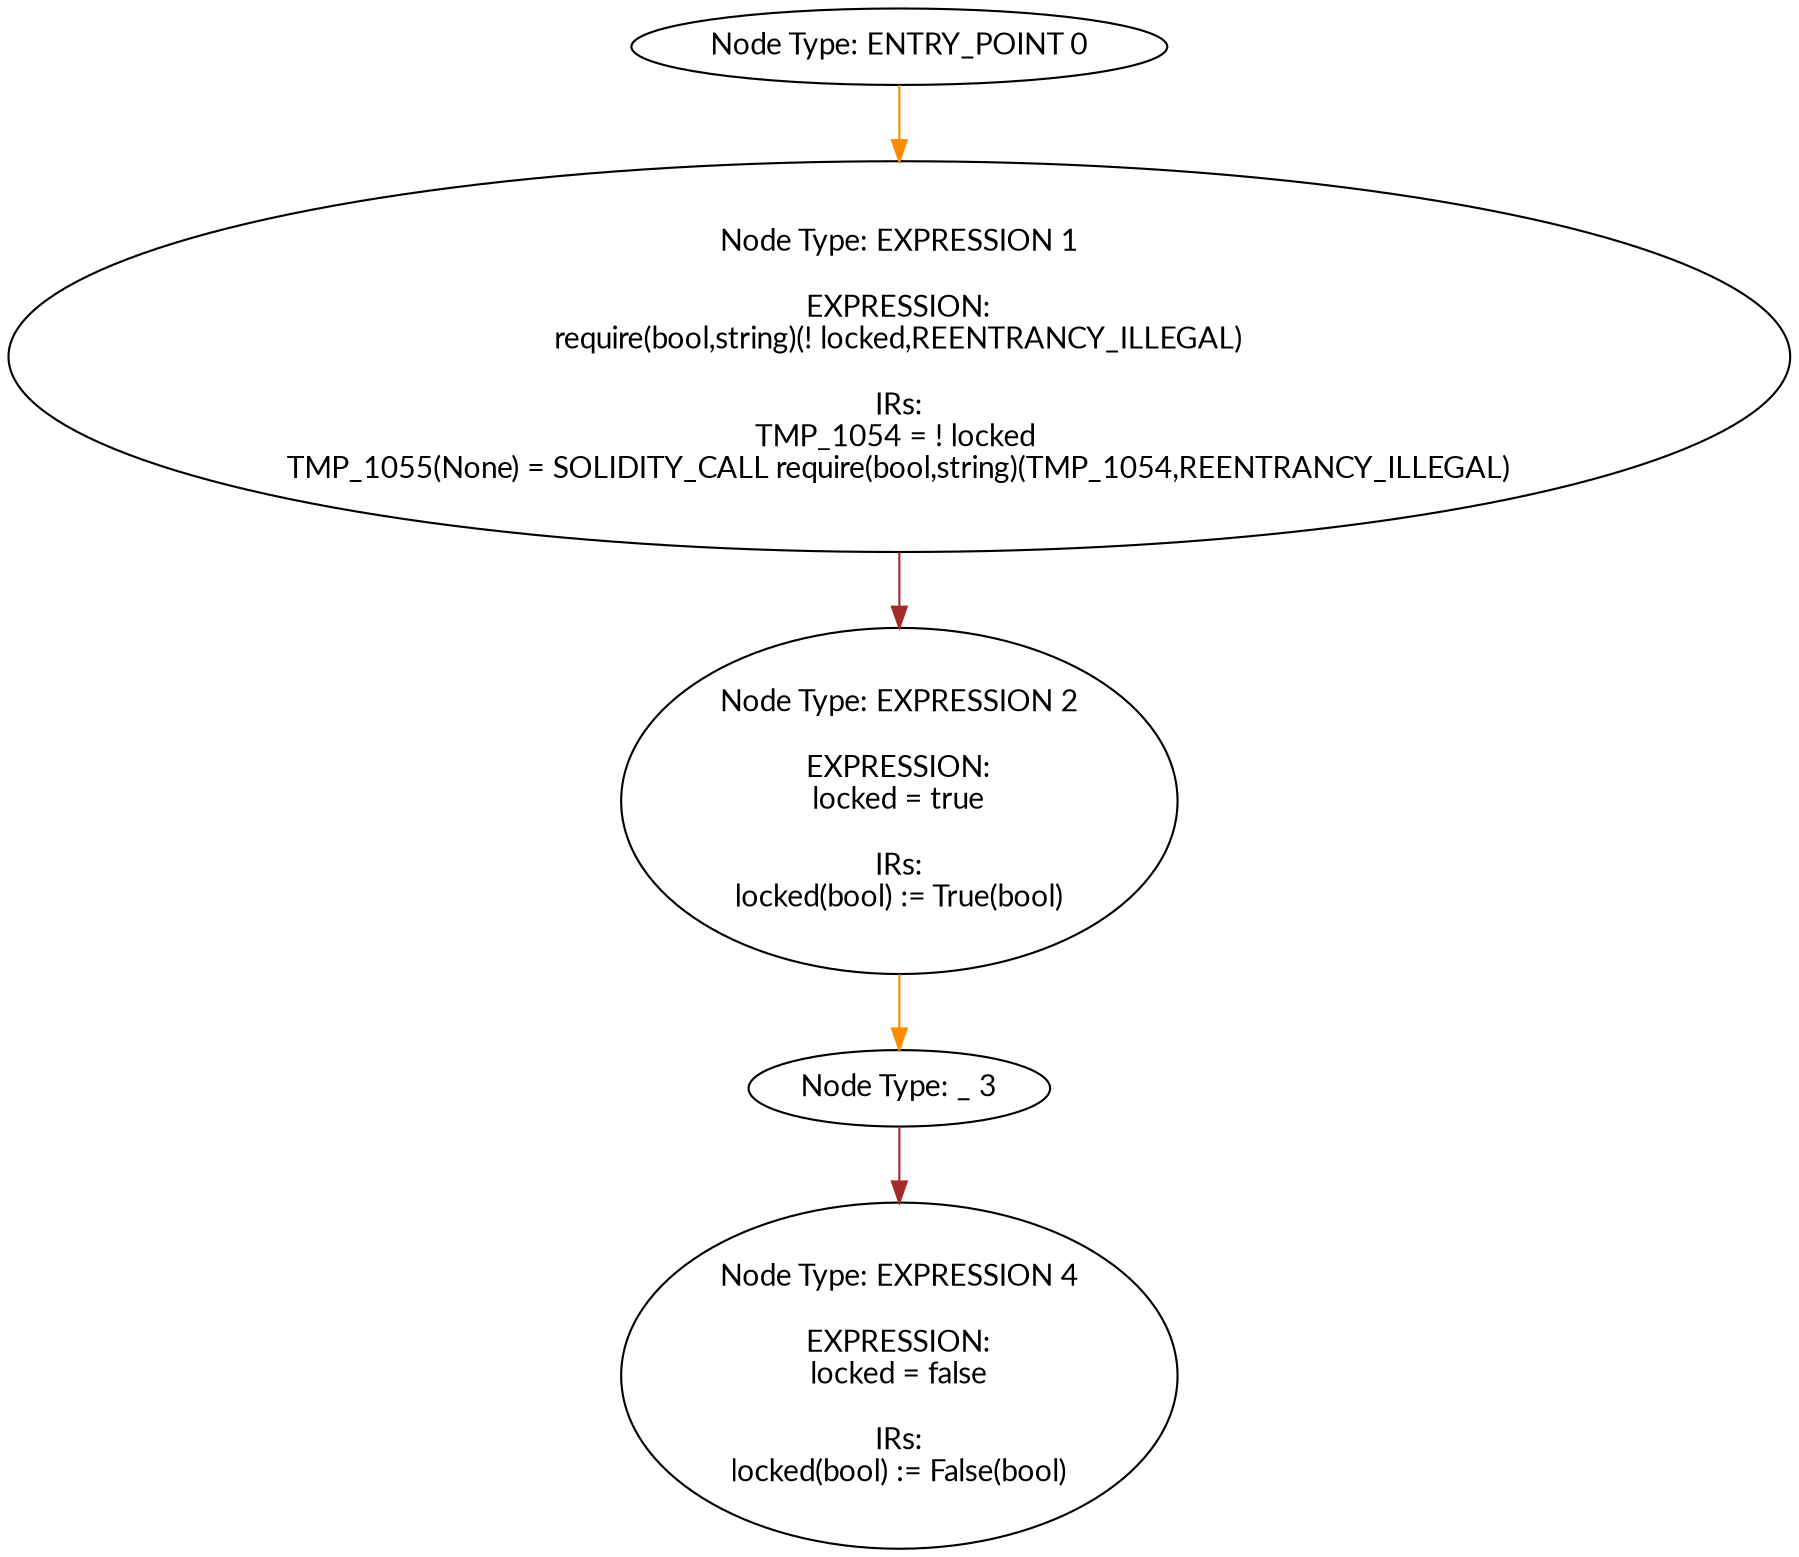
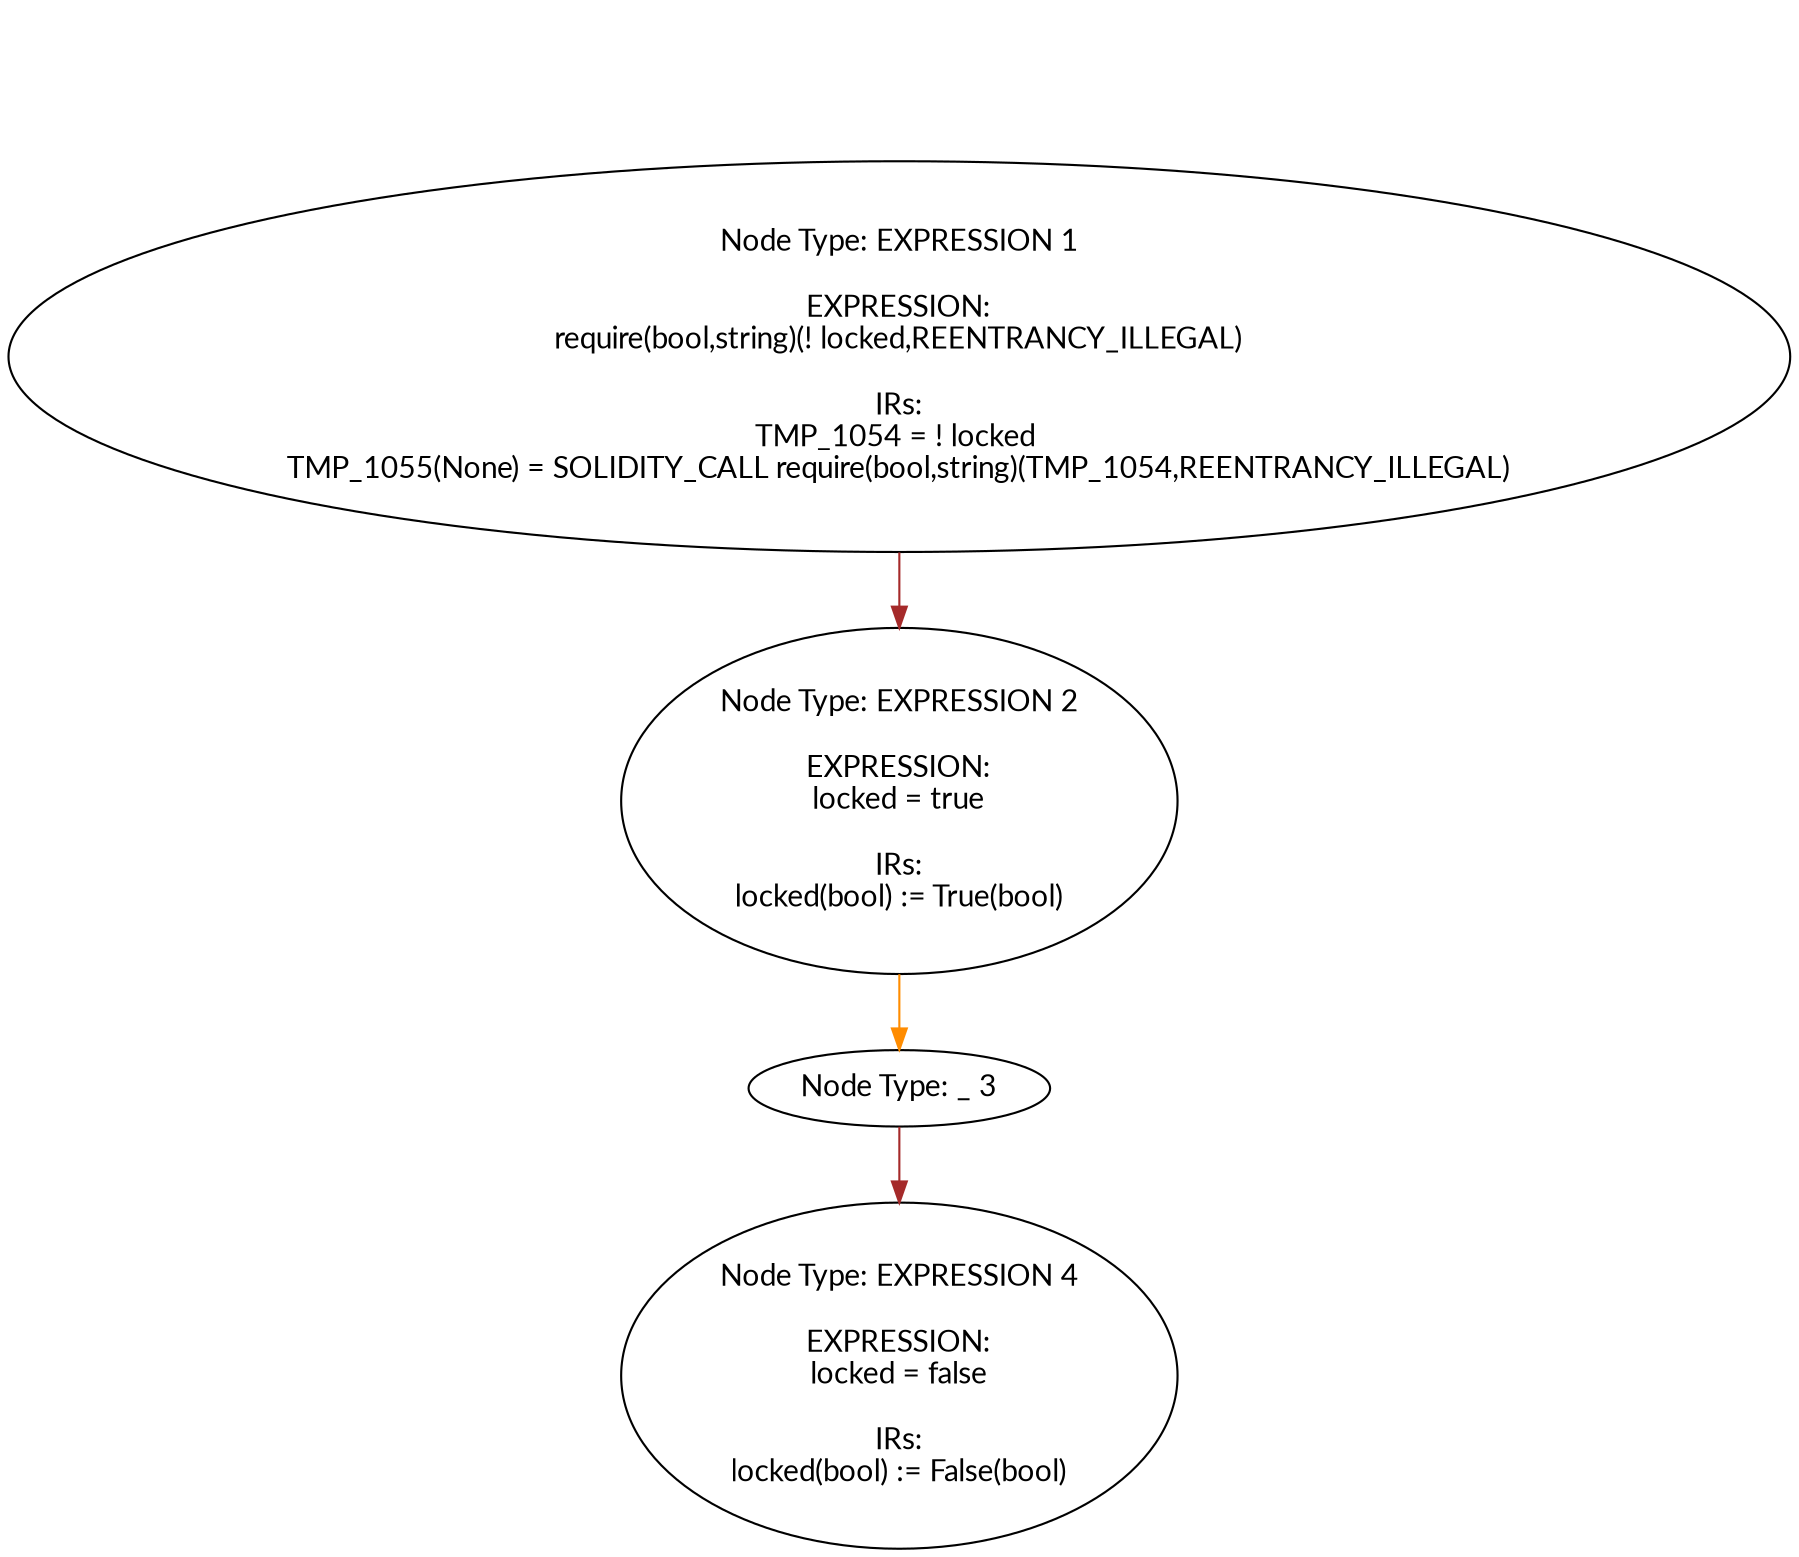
(899, 47) -> none
